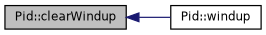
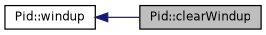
(155, 17) -> (124, 17)
